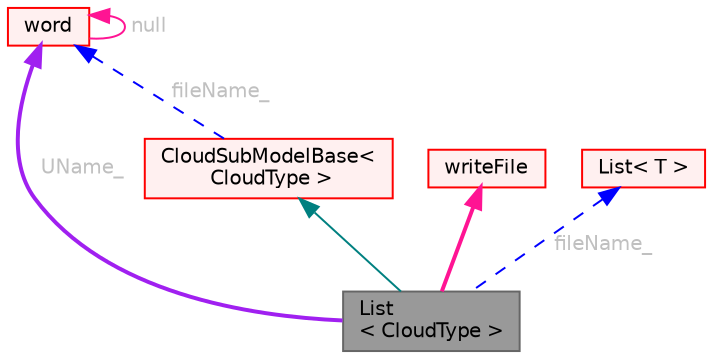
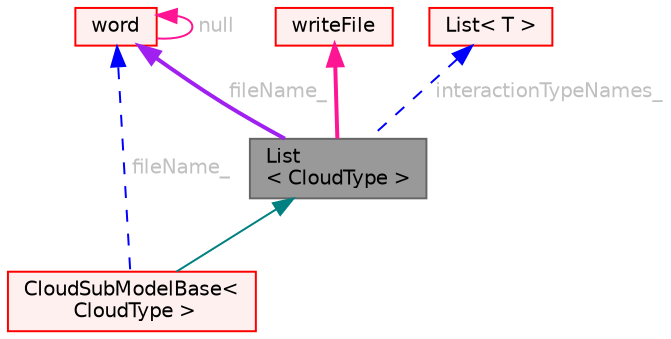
(80, 169) -> (276, 92)
(601, 245) -> (546, 92)
(358, 252) -> (226, 240)
